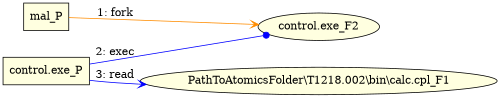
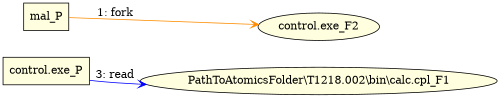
(176, 50) -> none
